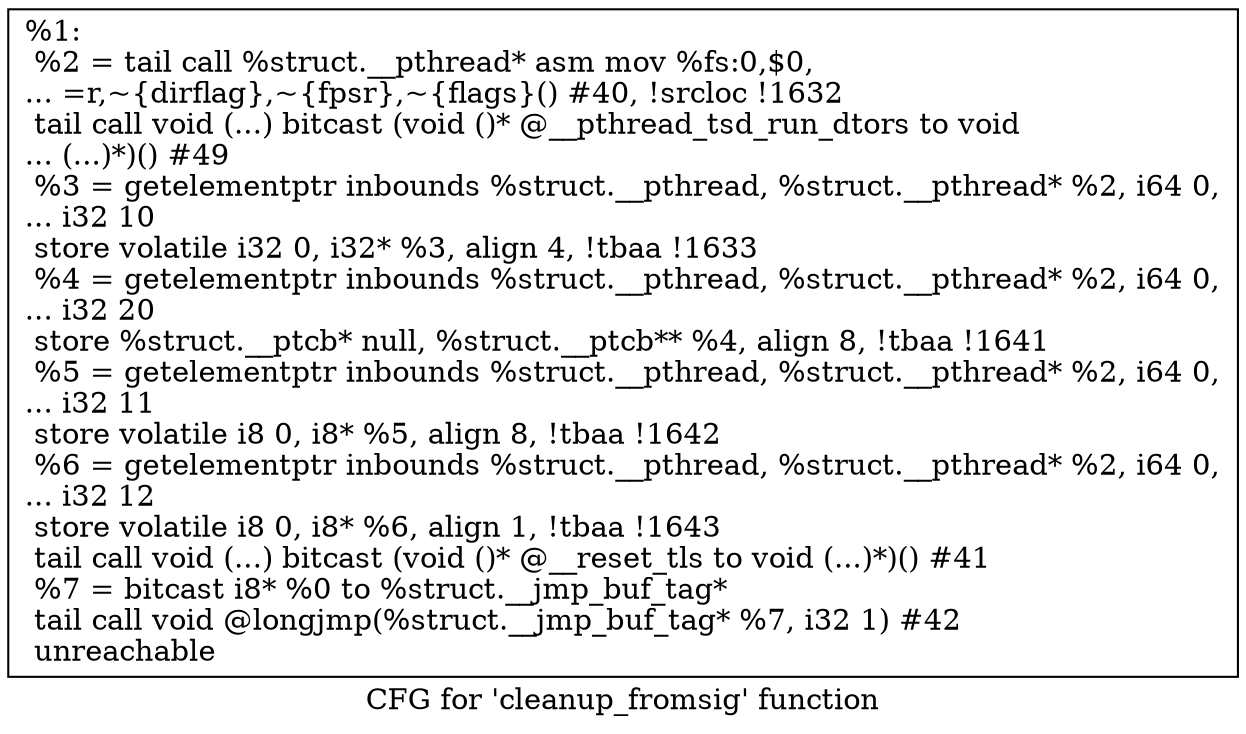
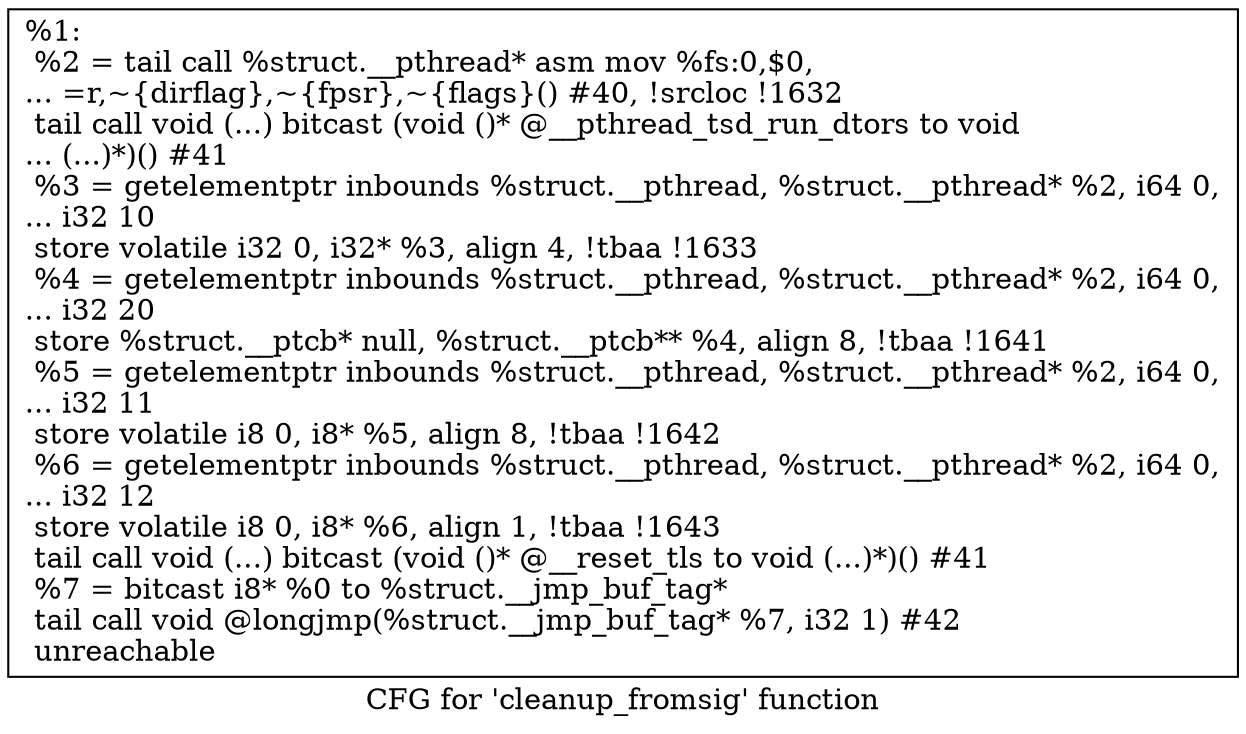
(128, 156) -> (128, 156)
